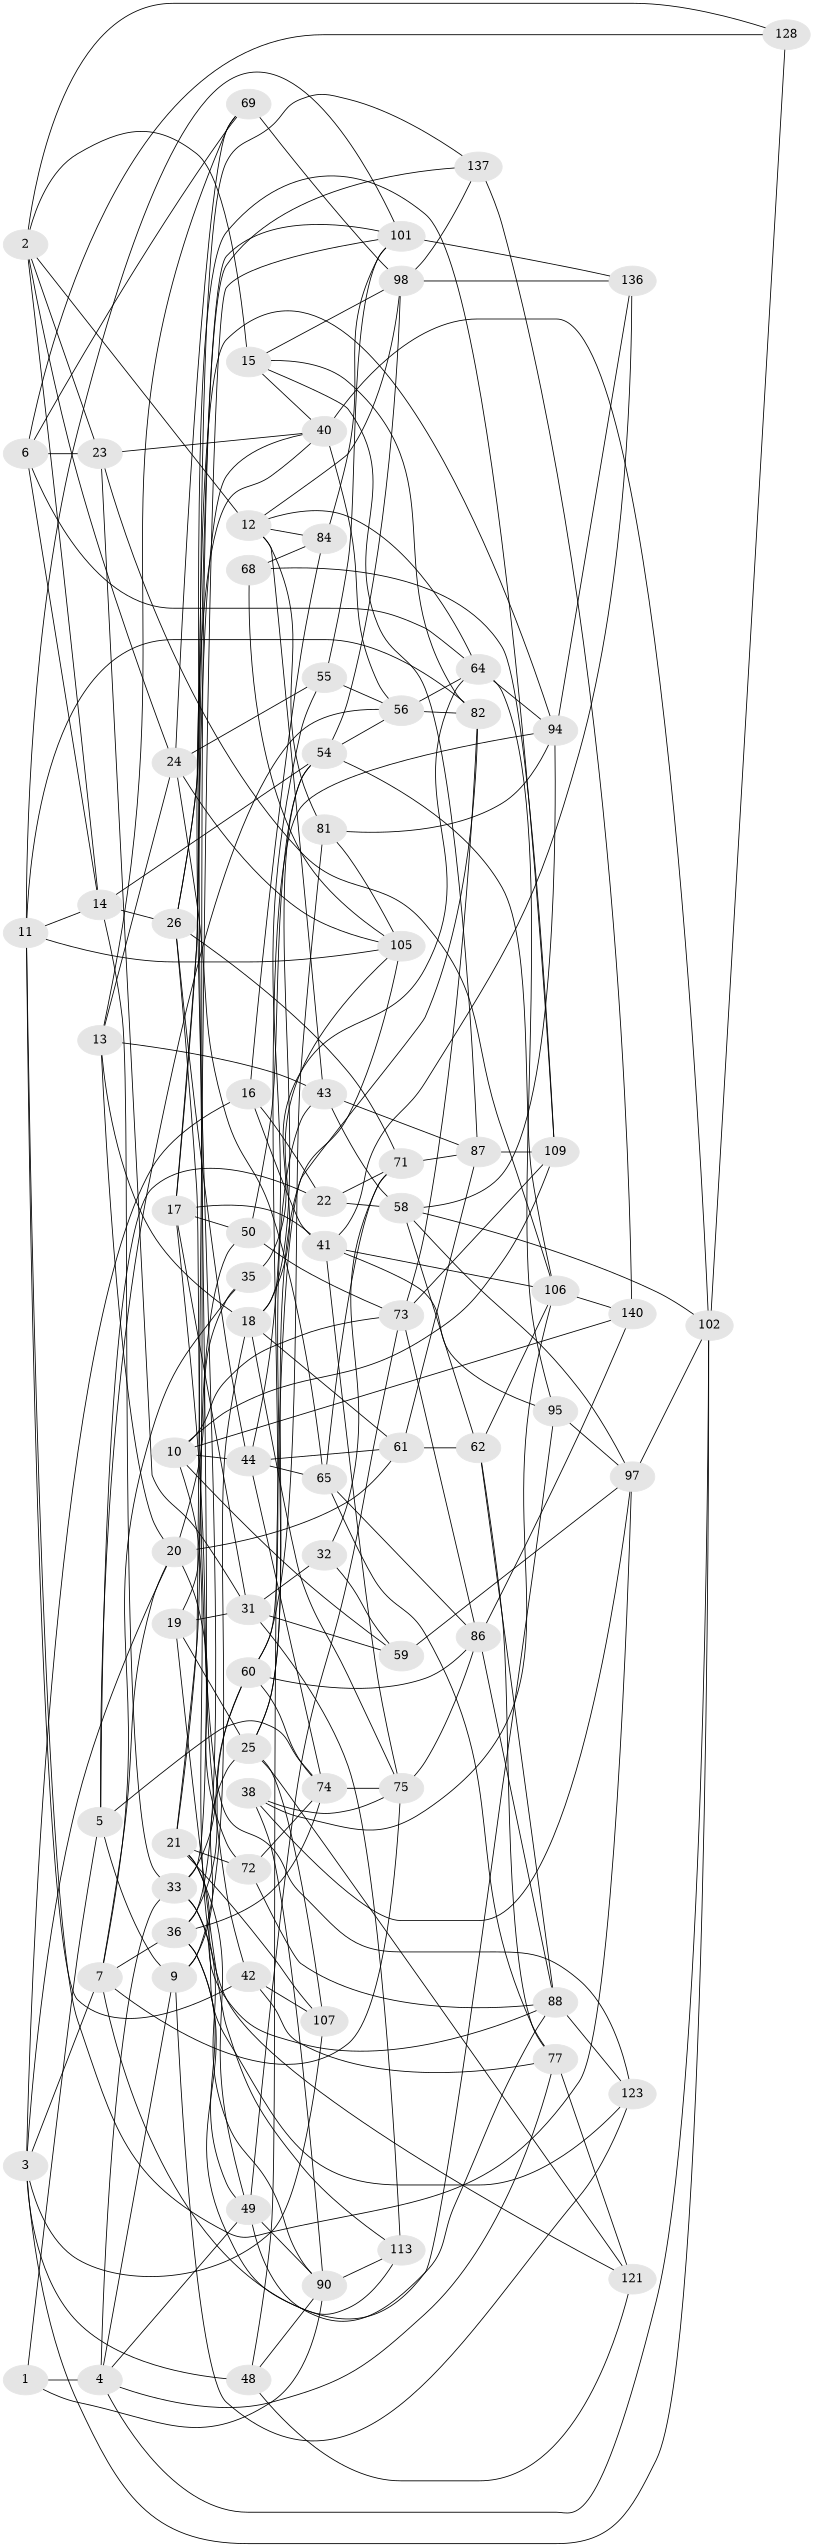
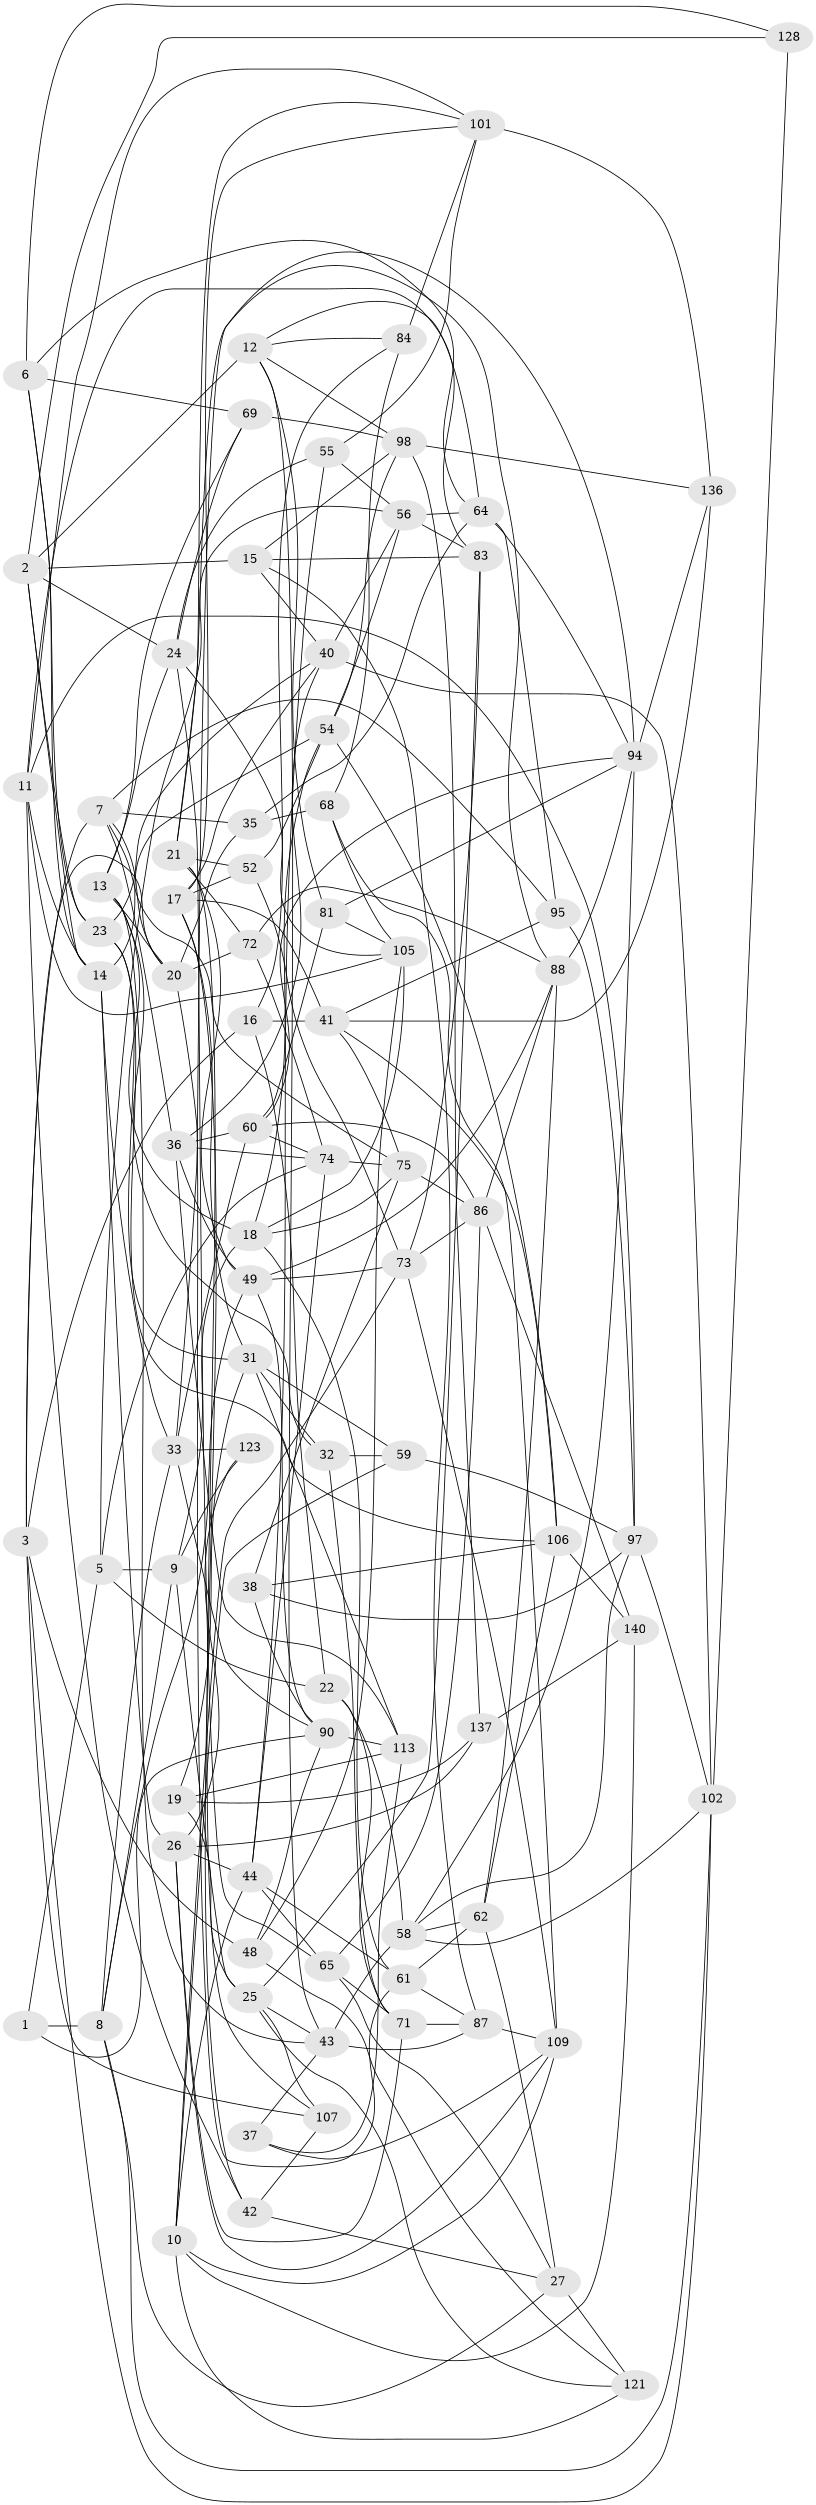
(478, 714) -> (481, 557)
none -> (289, 815)
none -> (152, 1214)
(249, 1233) -> (250, 869)
(595, 2050) -> (608, 867)
(555, 2059) -> (558, 2282)
none -> (250, 2137)
(100, 2380) -> (100, 2026)
